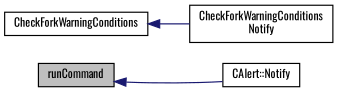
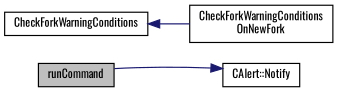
(261, 24) -> (261, 24)
(174, 83) -> (163, 67)
